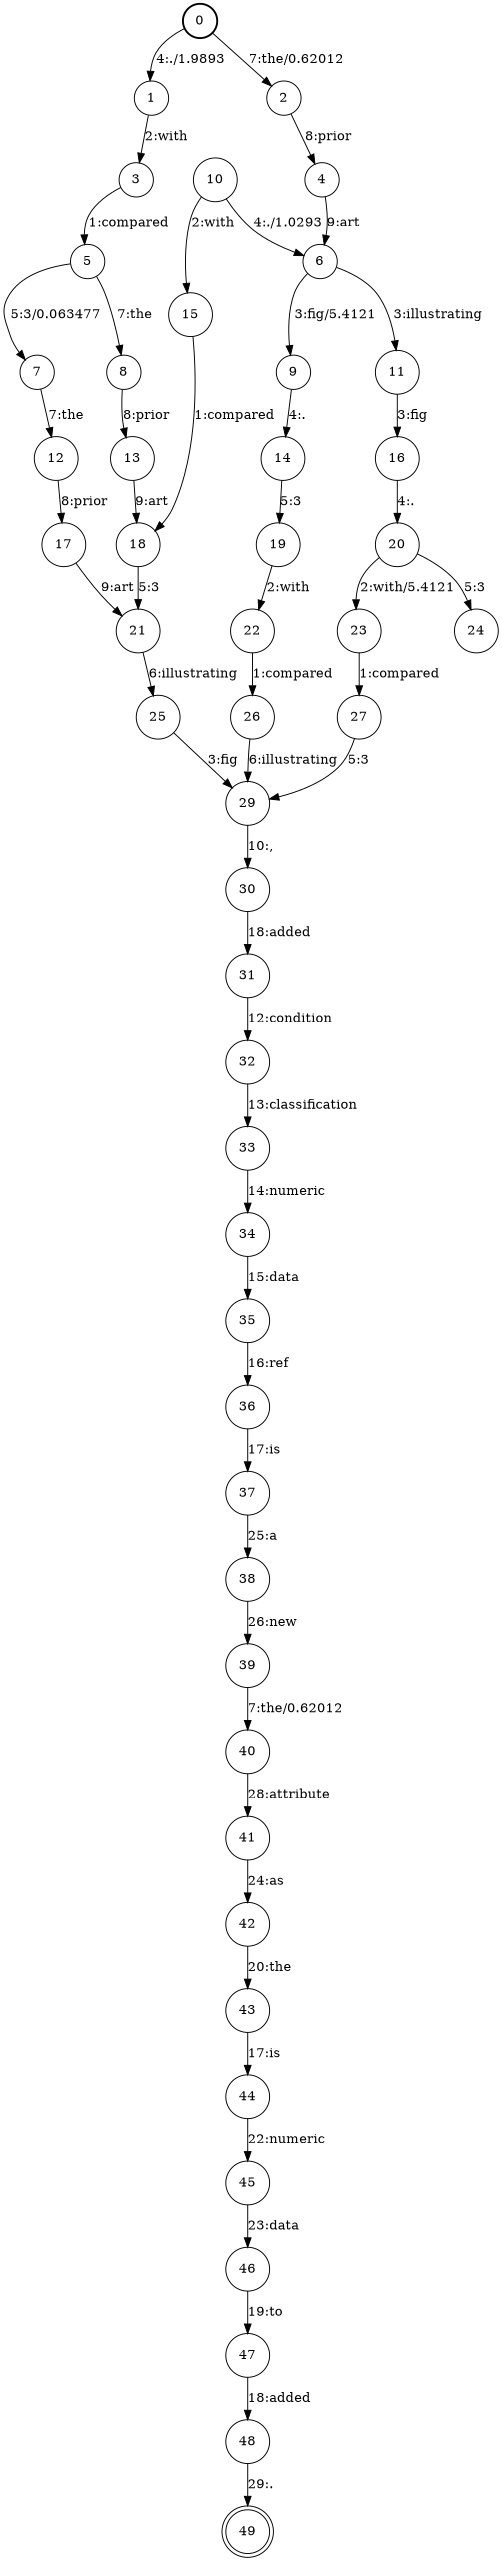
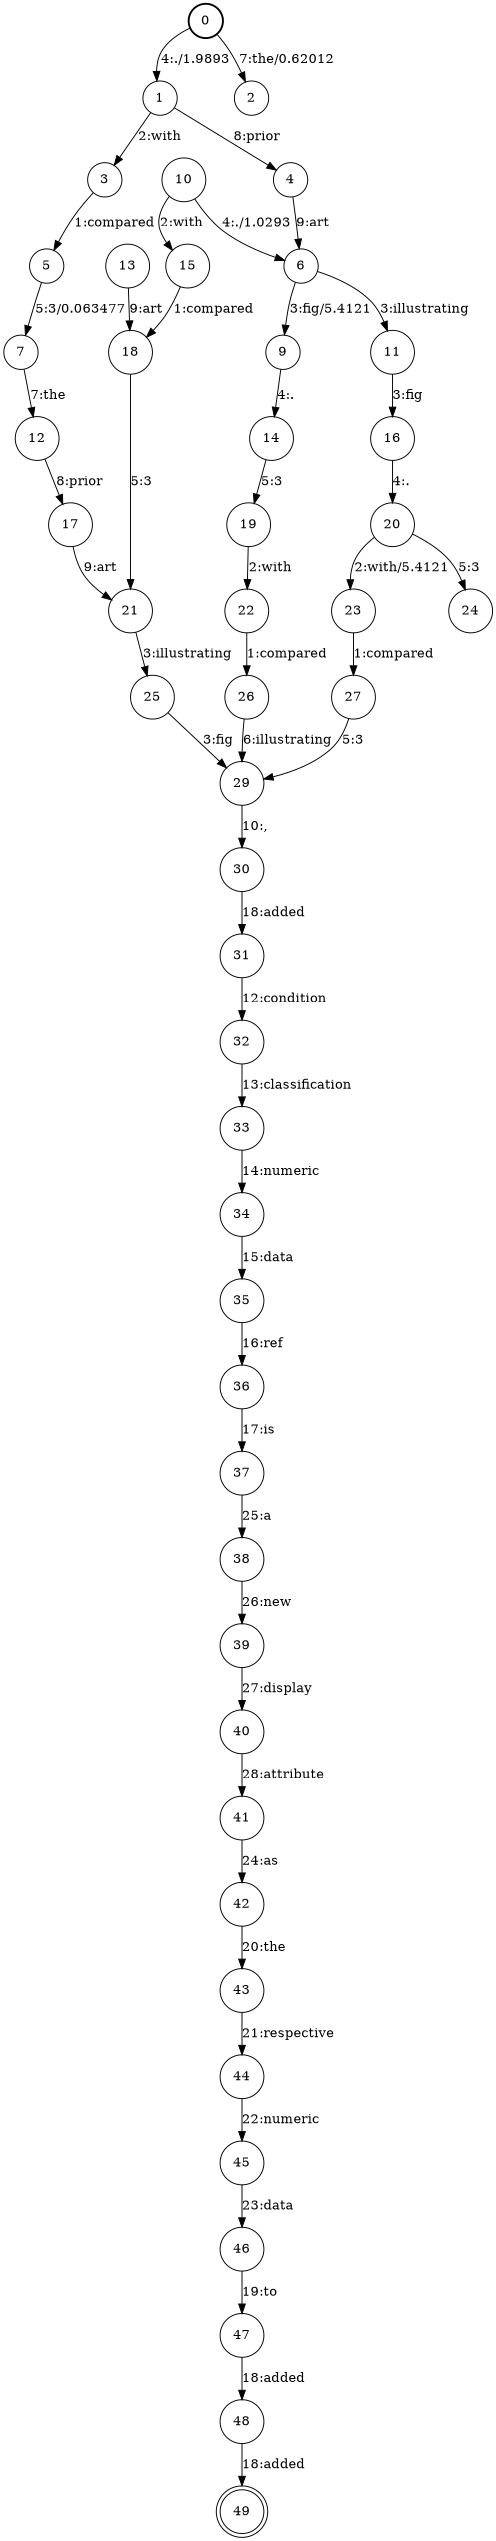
(301, 135) -> (221, 136)
(124, 372) -> none
(193, 674) -> (188, 654)
(295, 1709) -> (277, 1689)
(264, 2054) -> (288, 2034)
(261, 2485) -> (274, 2465)
